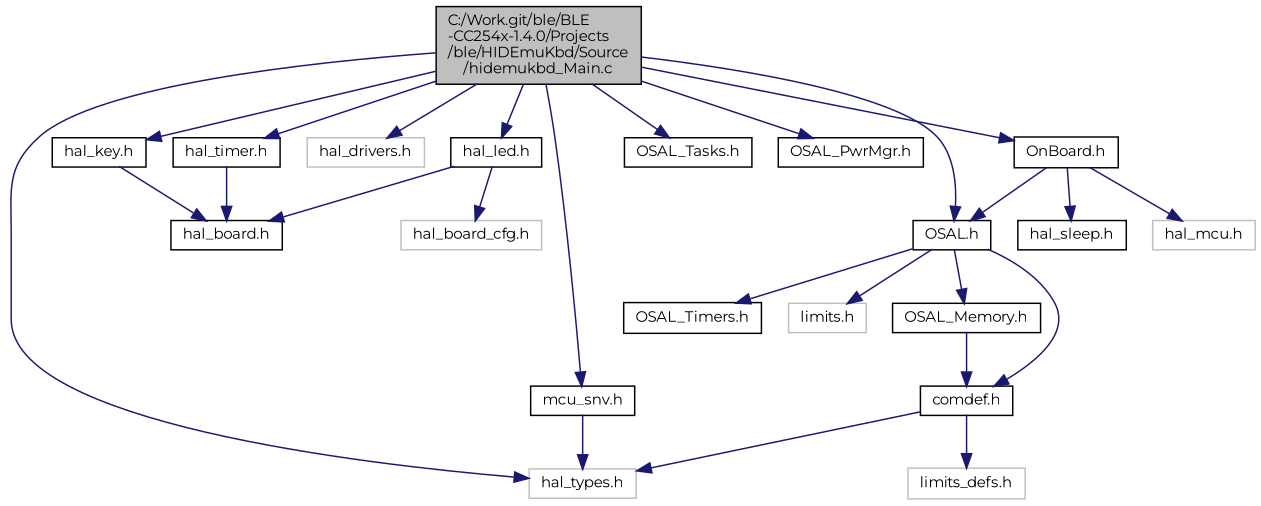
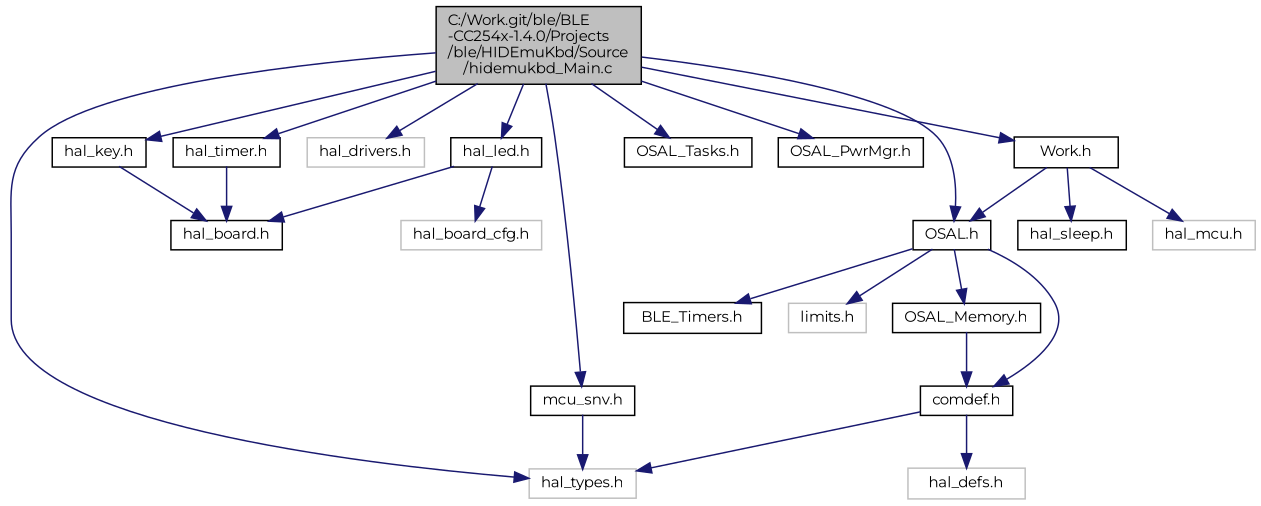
(1066, 152) -> (1066, 152)
(693, 318) -> (693, 318)
(967, 484) -> (967, 484)
